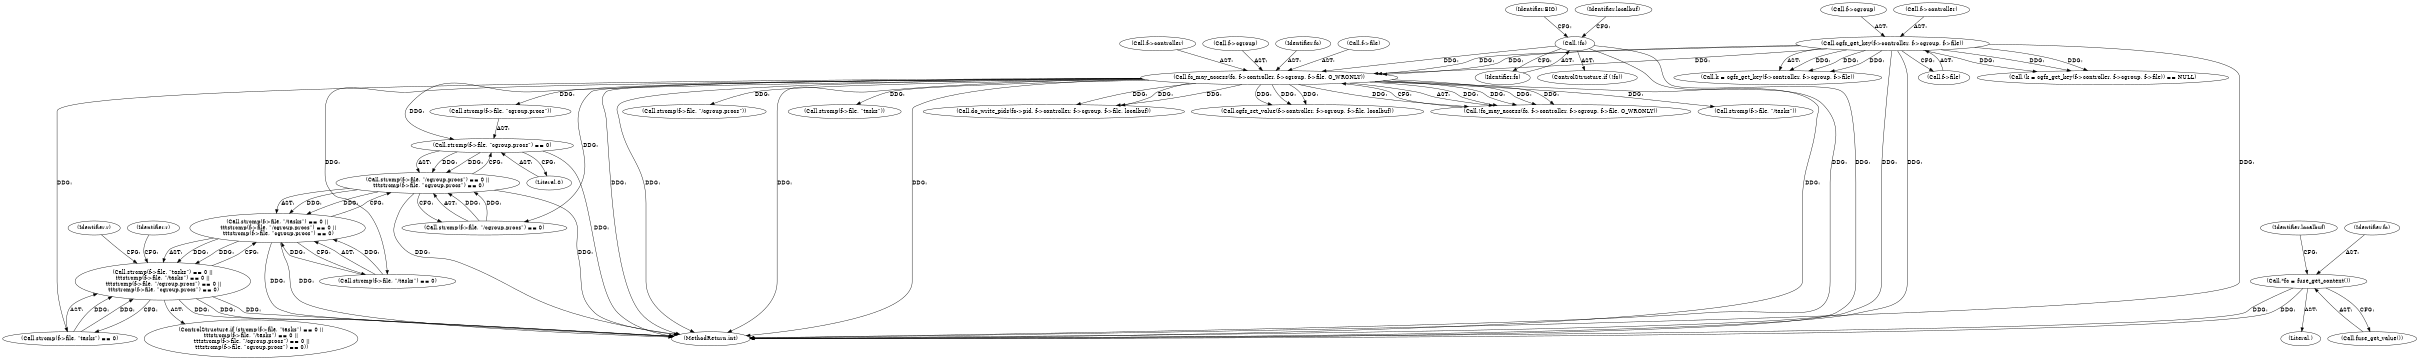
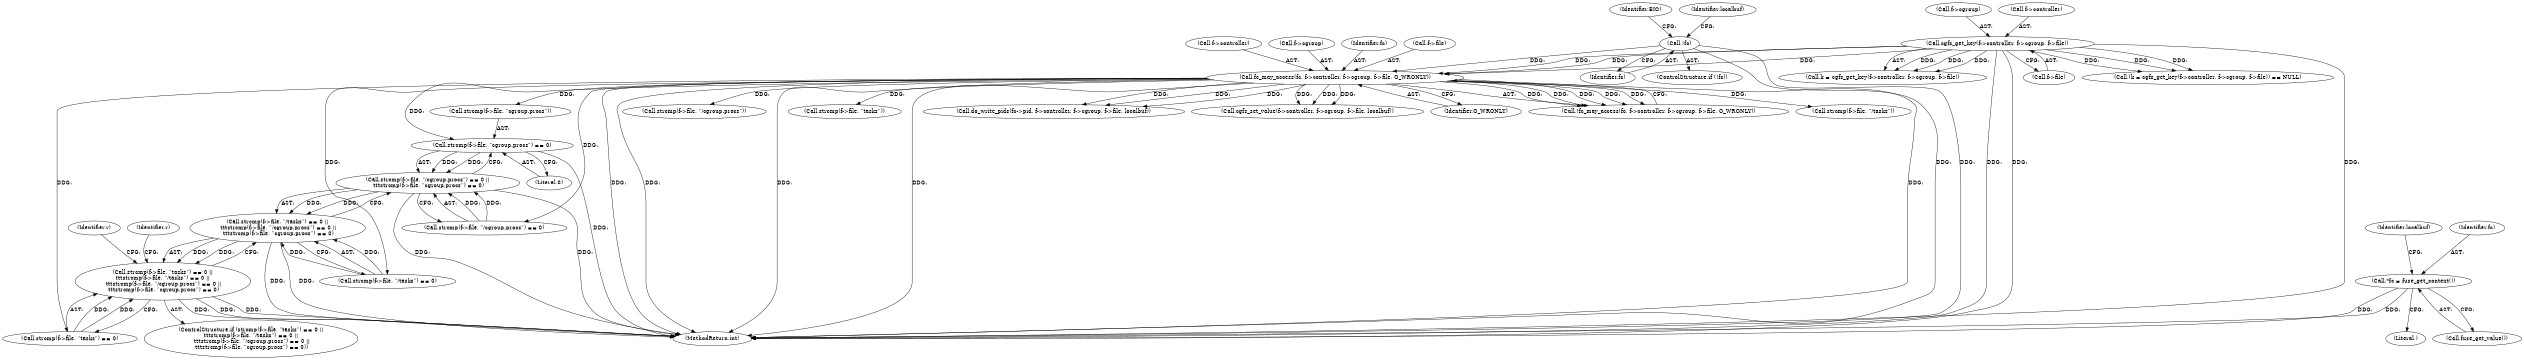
none -> (1476, 112)
(2312, 310) -> (2418, 310)
